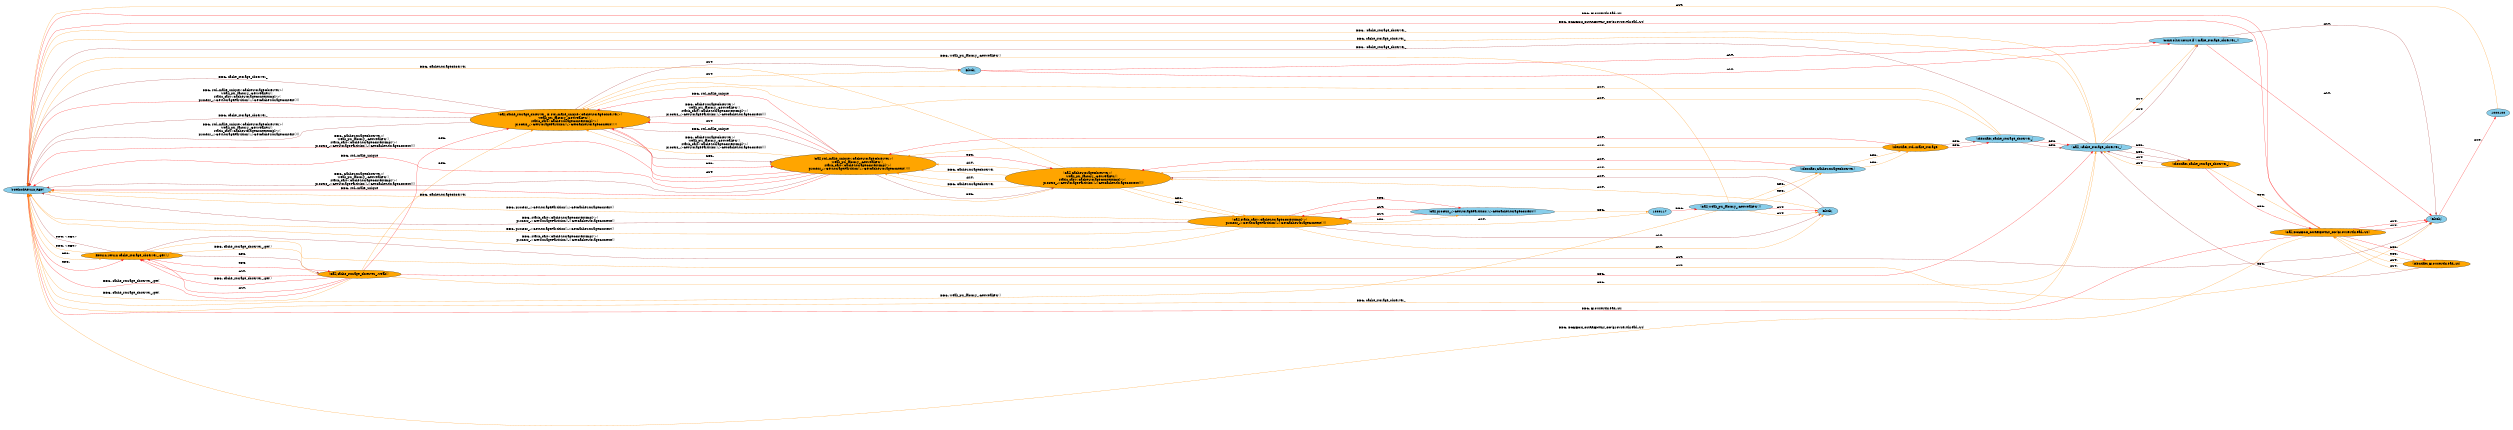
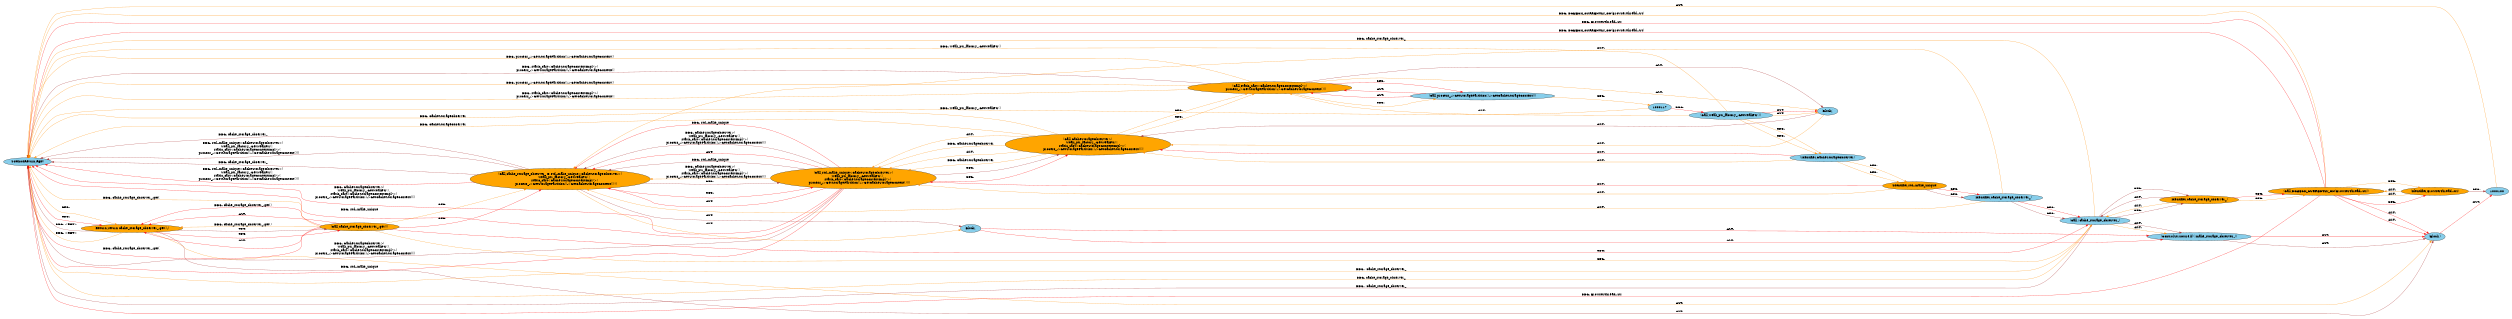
(1915, 147) -> (1915, 186)
(2244, 260) -> (2476, 191)
(359, 274) -> (359, 227)
